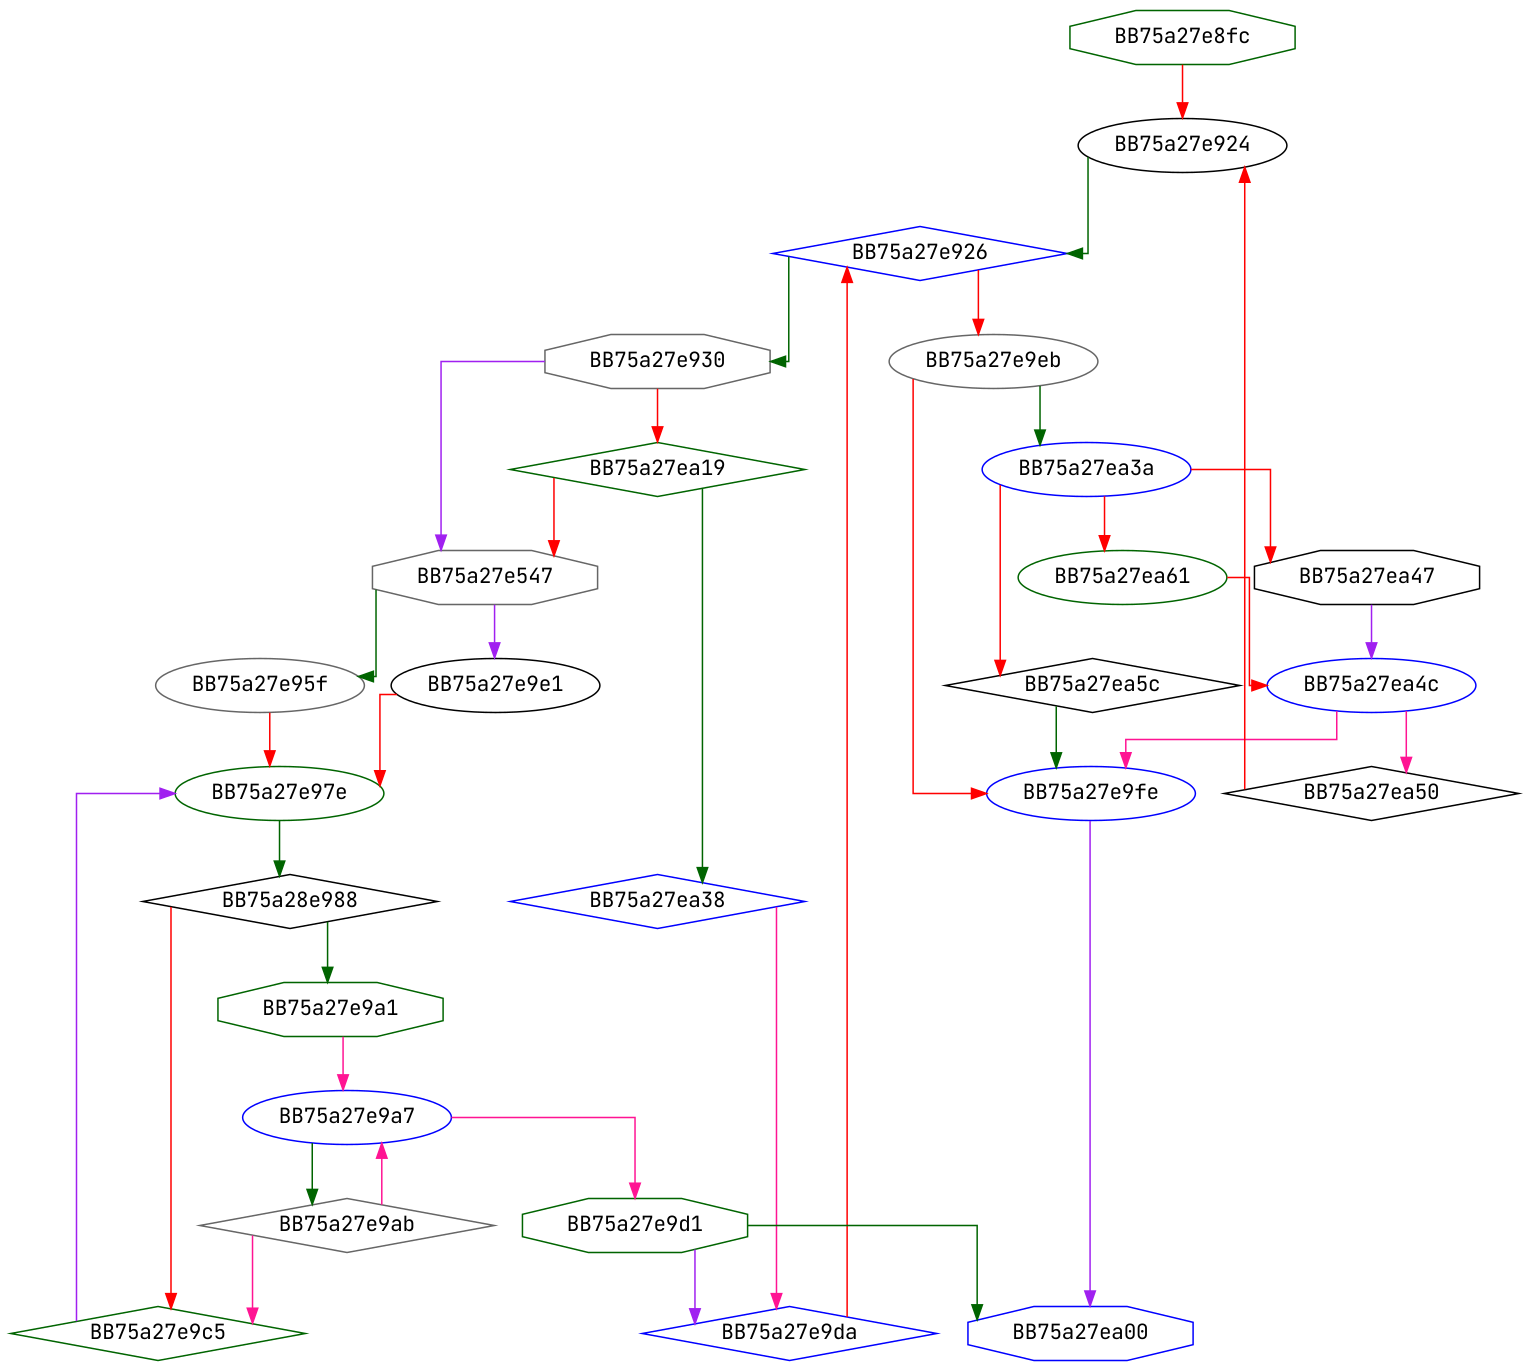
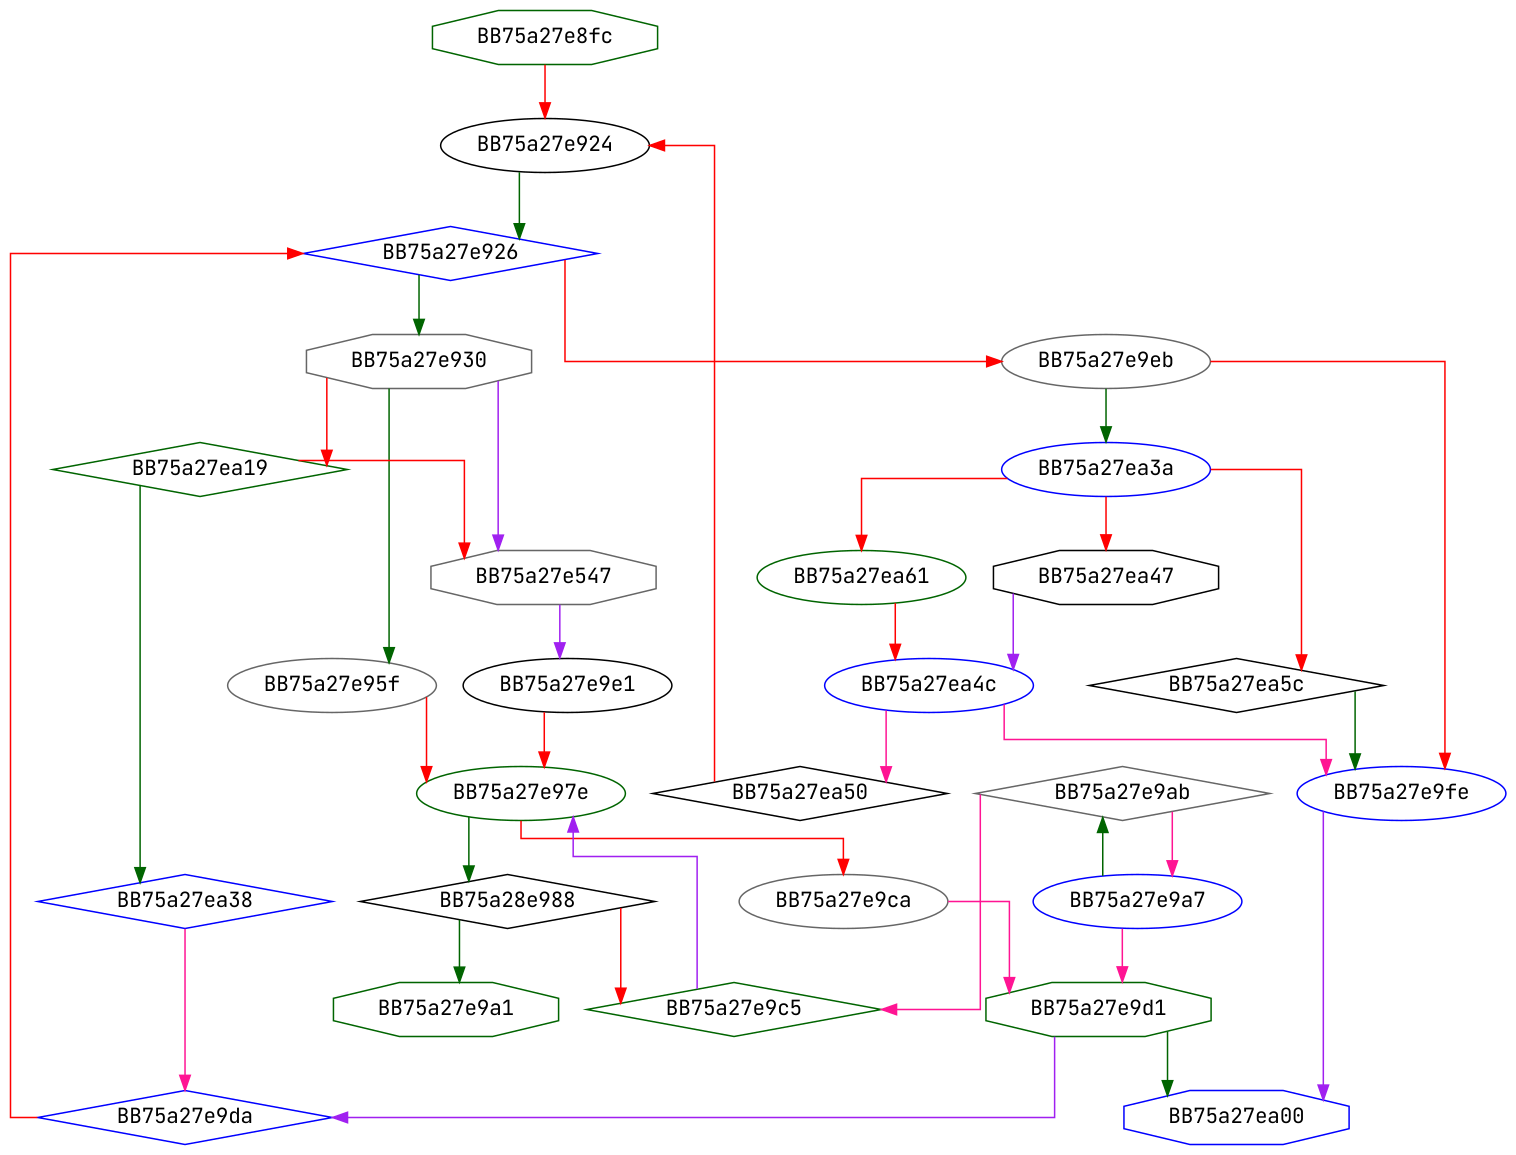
(376, 634) -> (389, 518)
none -> (844, 902)
(343, 1056) -> none
